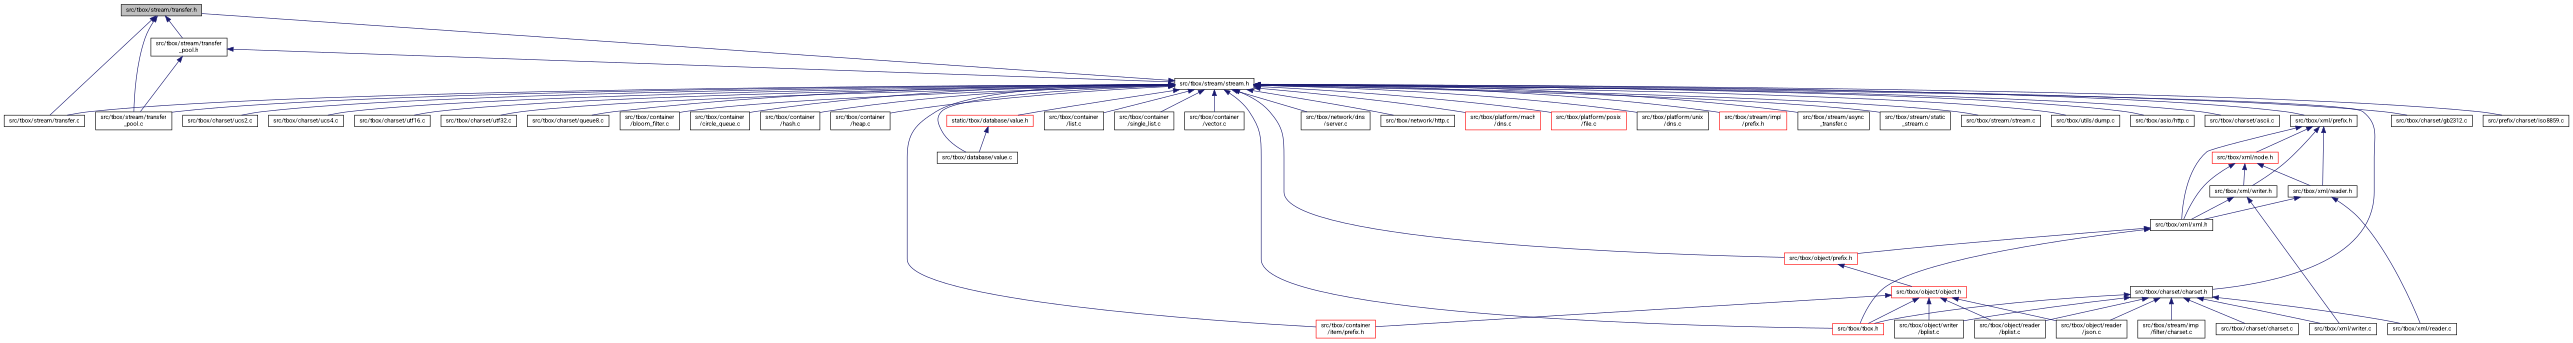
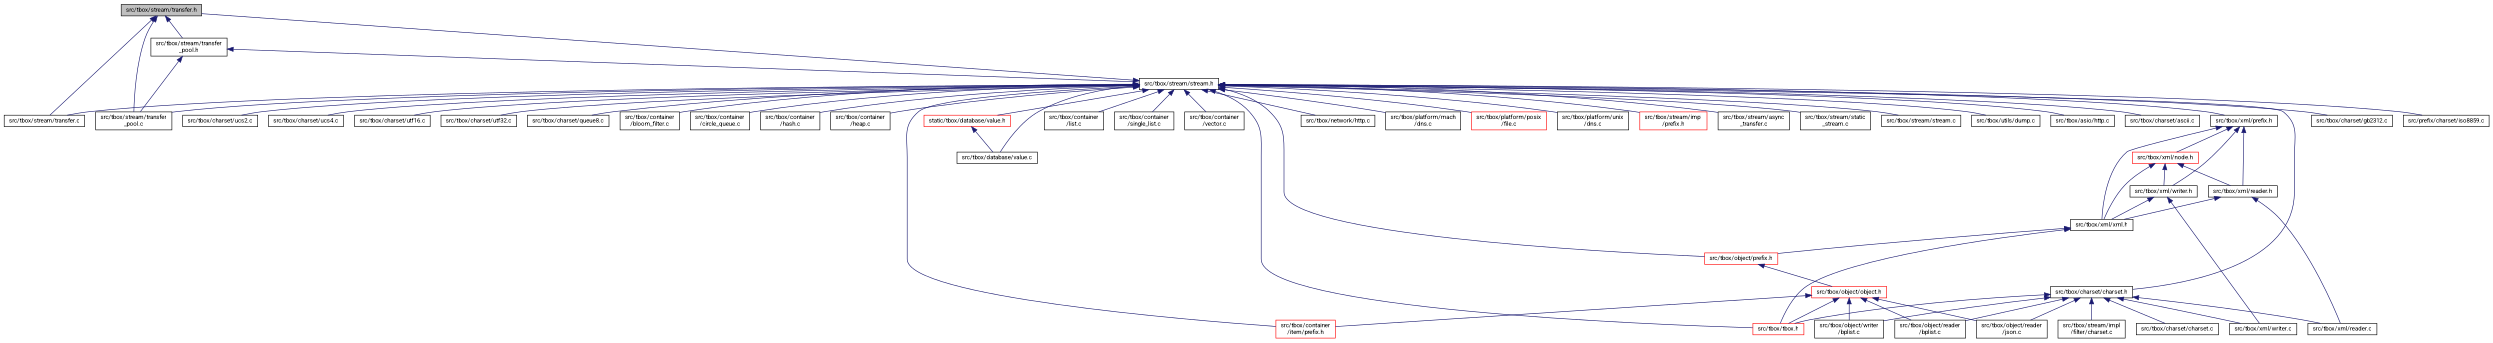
(1336, 121) -> none
(1503, 121) -> (1423, 121)
